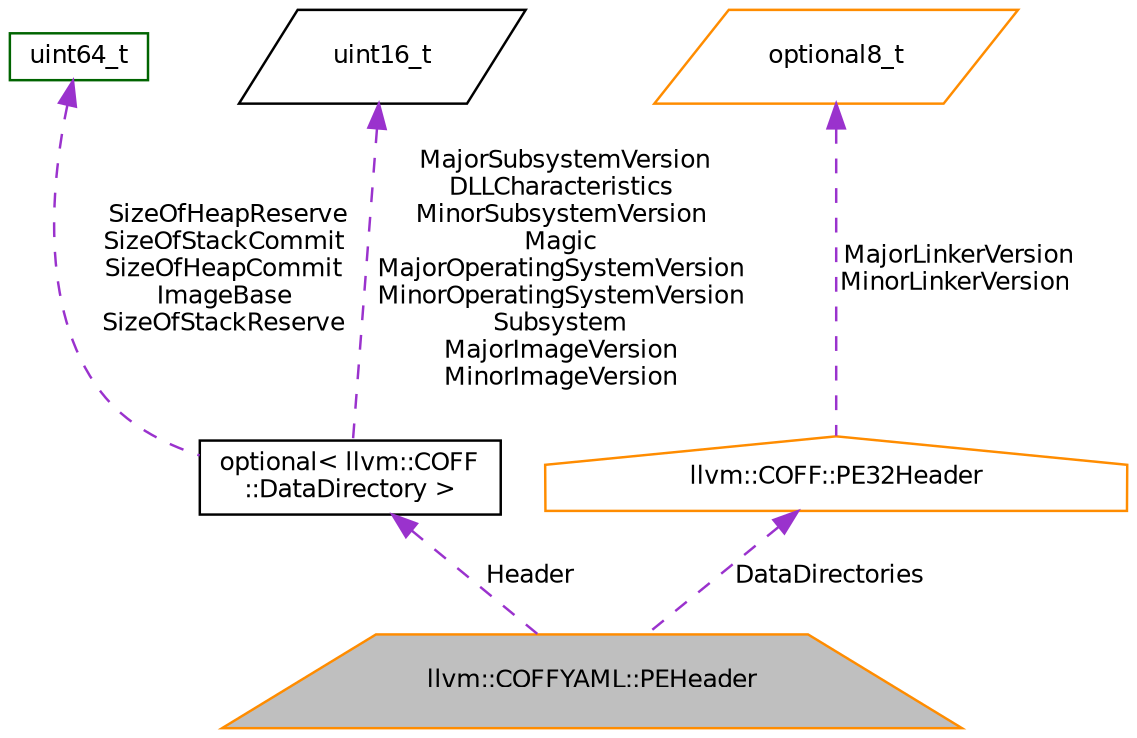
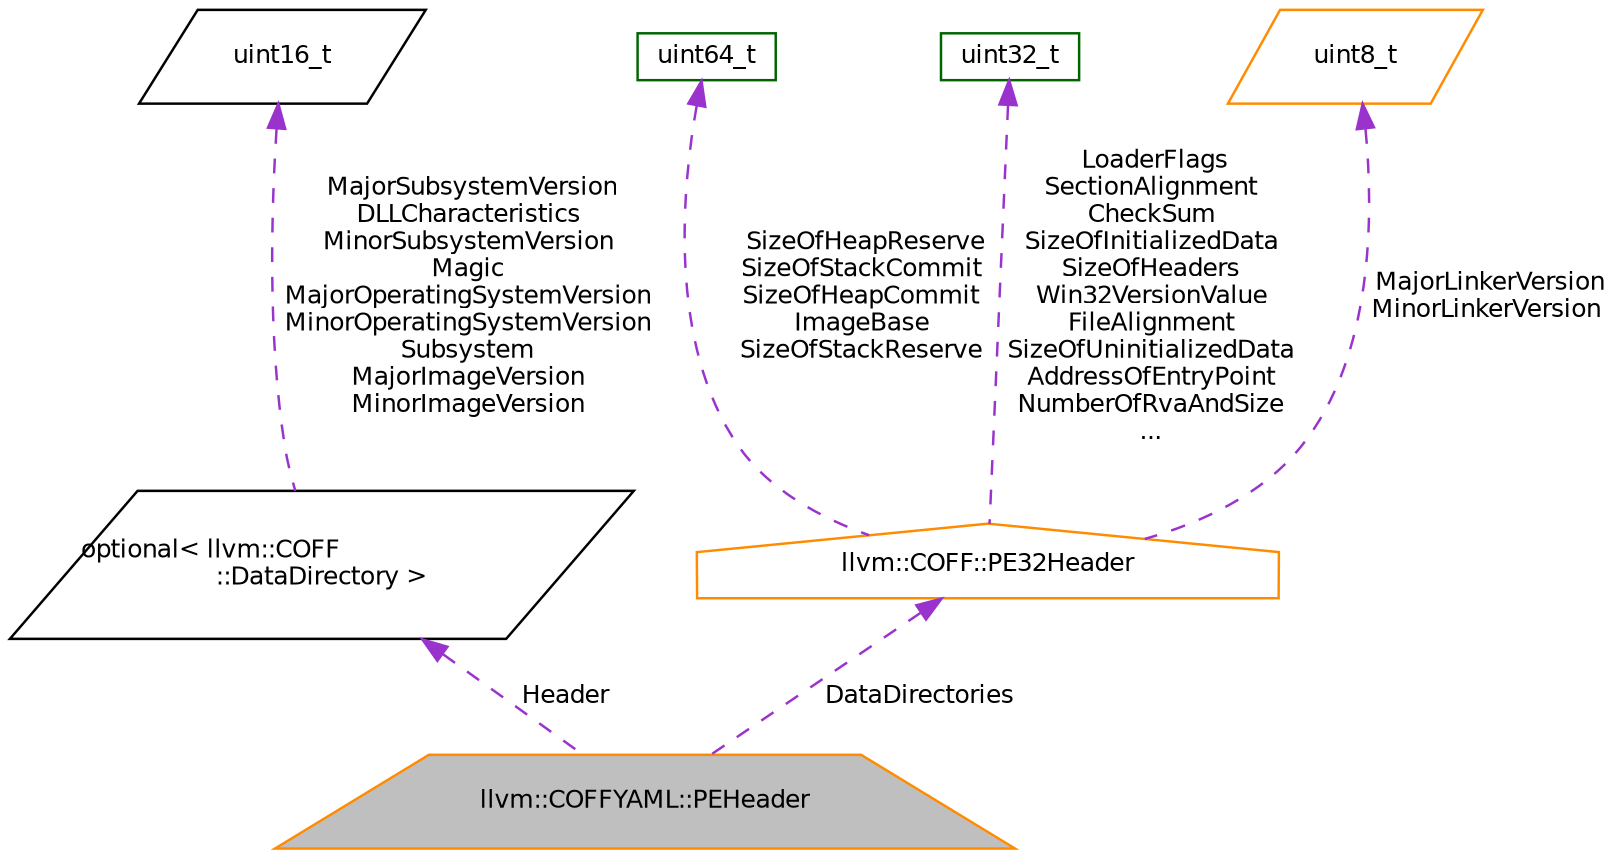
(836, 57) -> (1355, 57)
none -> (1010, 57)
(64, 311) -> (700, 360)
(350, 478) -> (322, 565)
